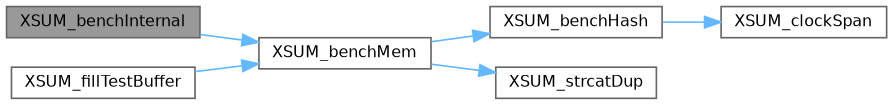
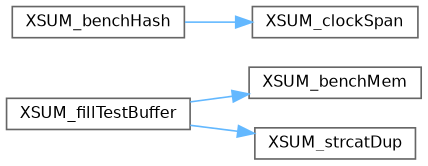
(103, 22) -> none
(452, 39) -> none
(455, 67) -> (214, 128)
